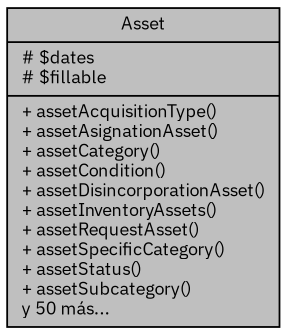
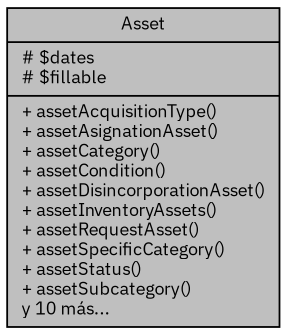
(66, 309) -> (66, 309)
